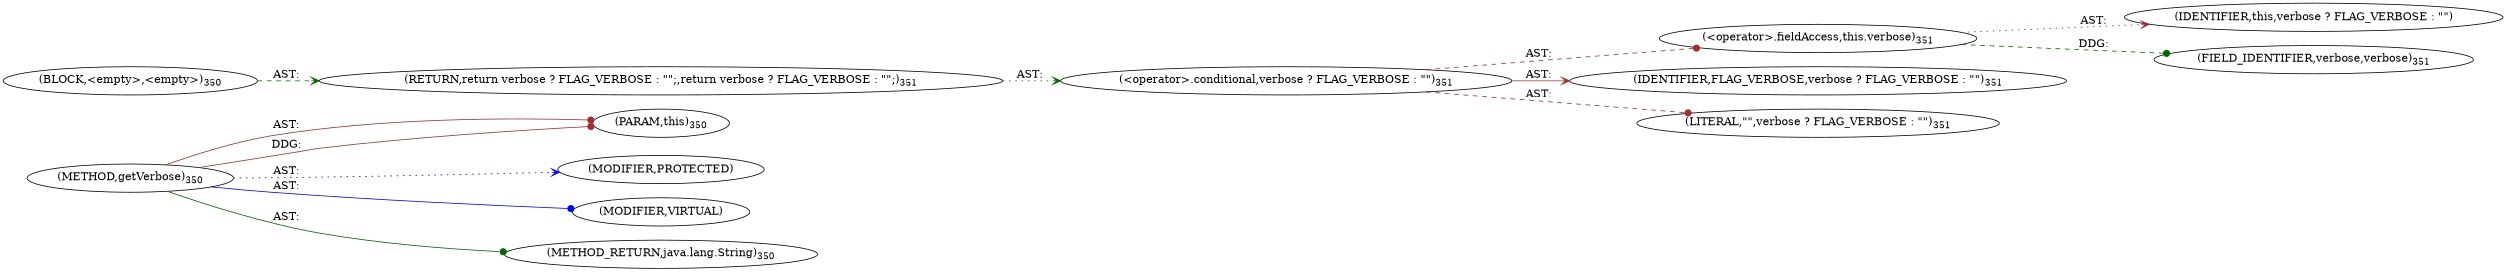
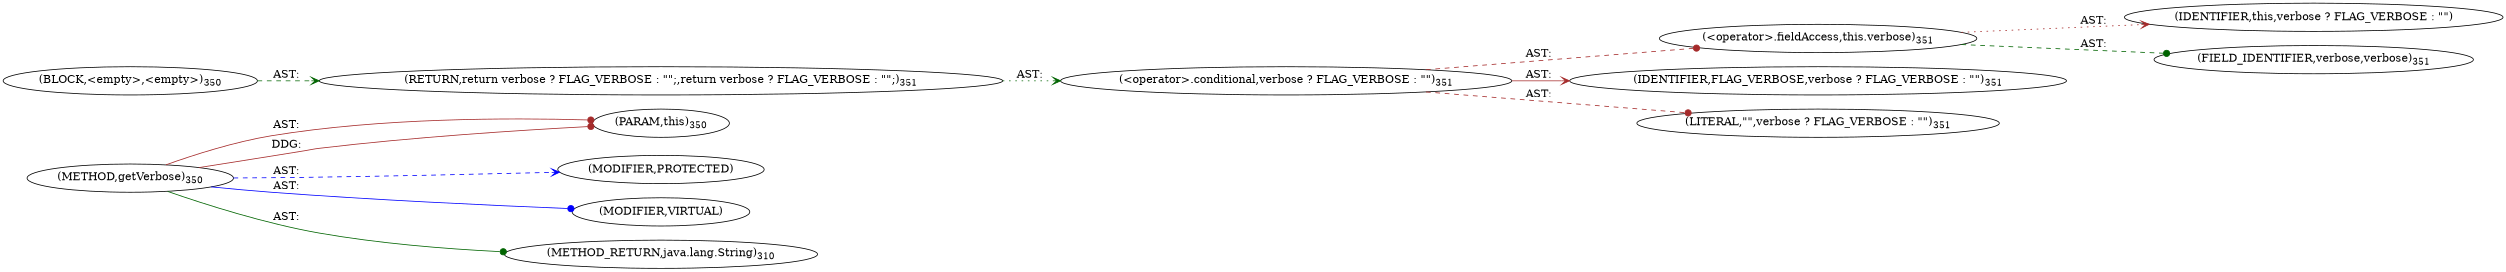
(2096, 44) -> (2096, 44)
(393, 176) -> (393, 176)
(766, 253) -> (766, 253)
